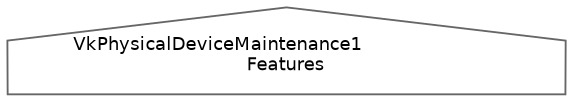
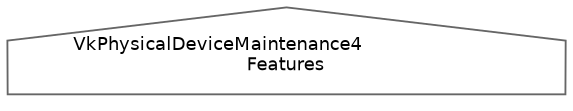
(287, 55) -> (287, 55)
